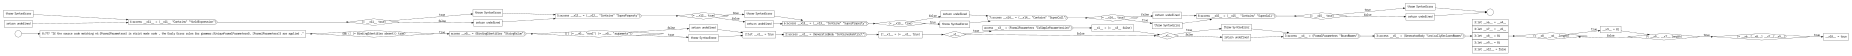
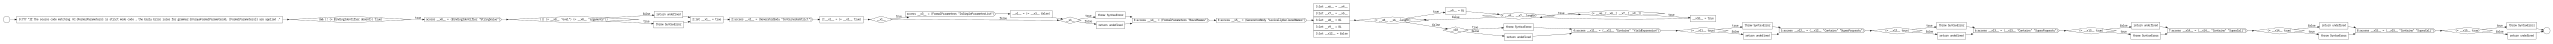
none -> (1616, 19)
none -> (1456, 30)
